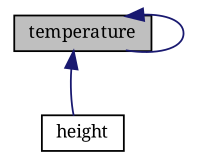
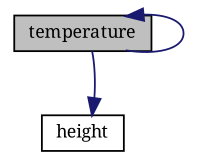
(71, 92) -> (95, 74)
